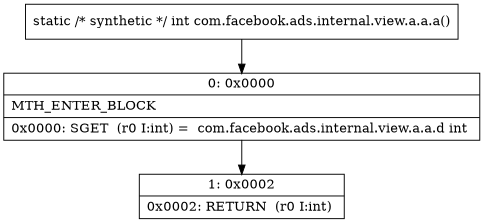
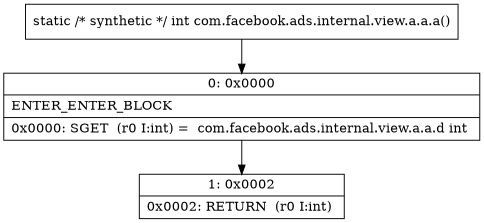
(84, 106) -> (92, 106)
